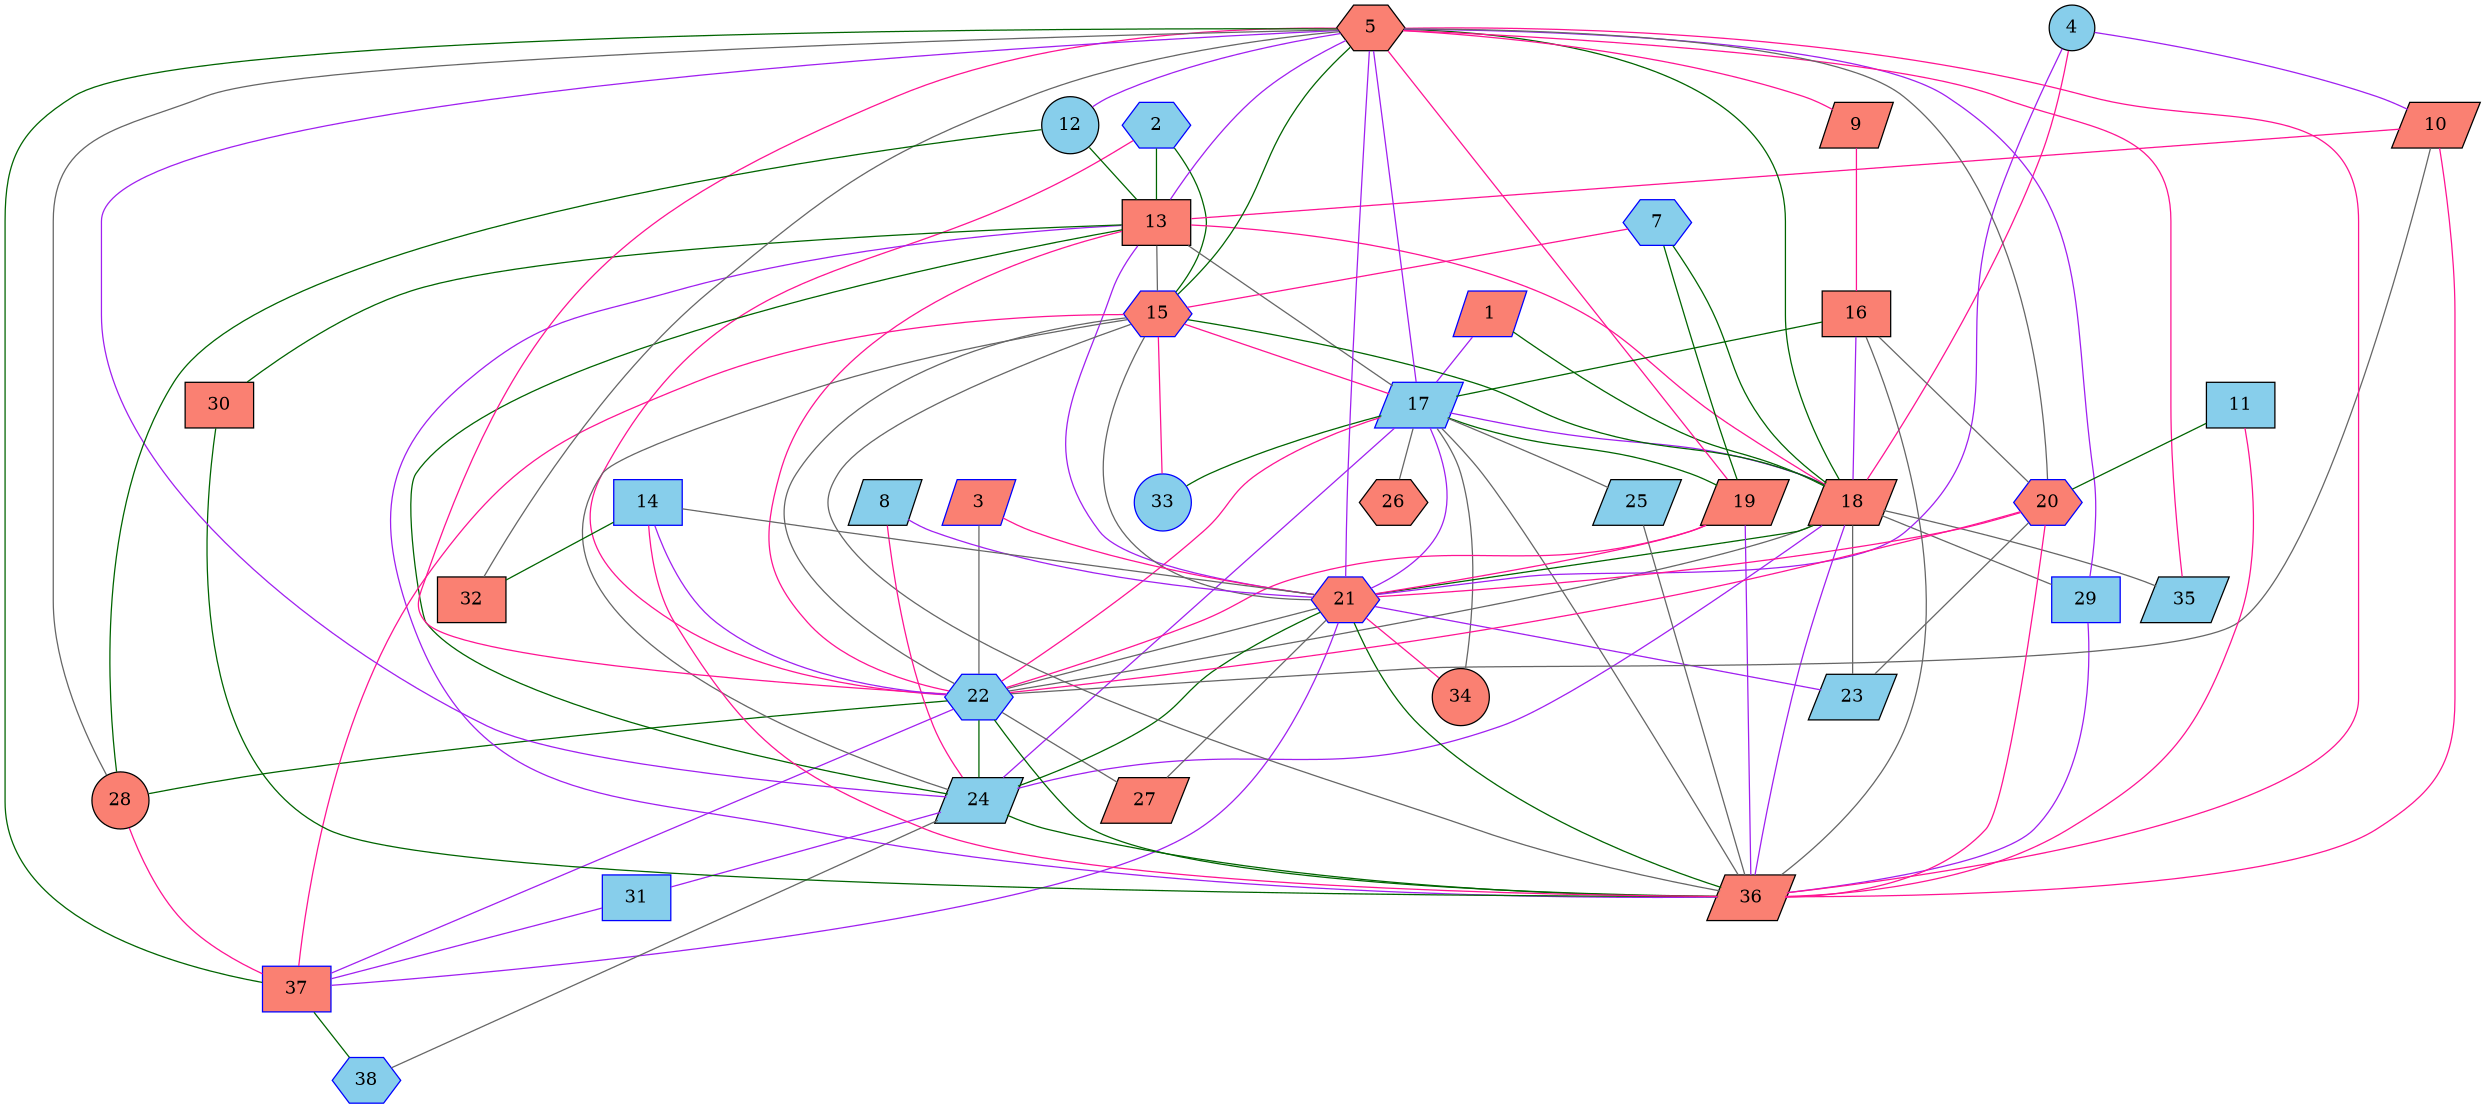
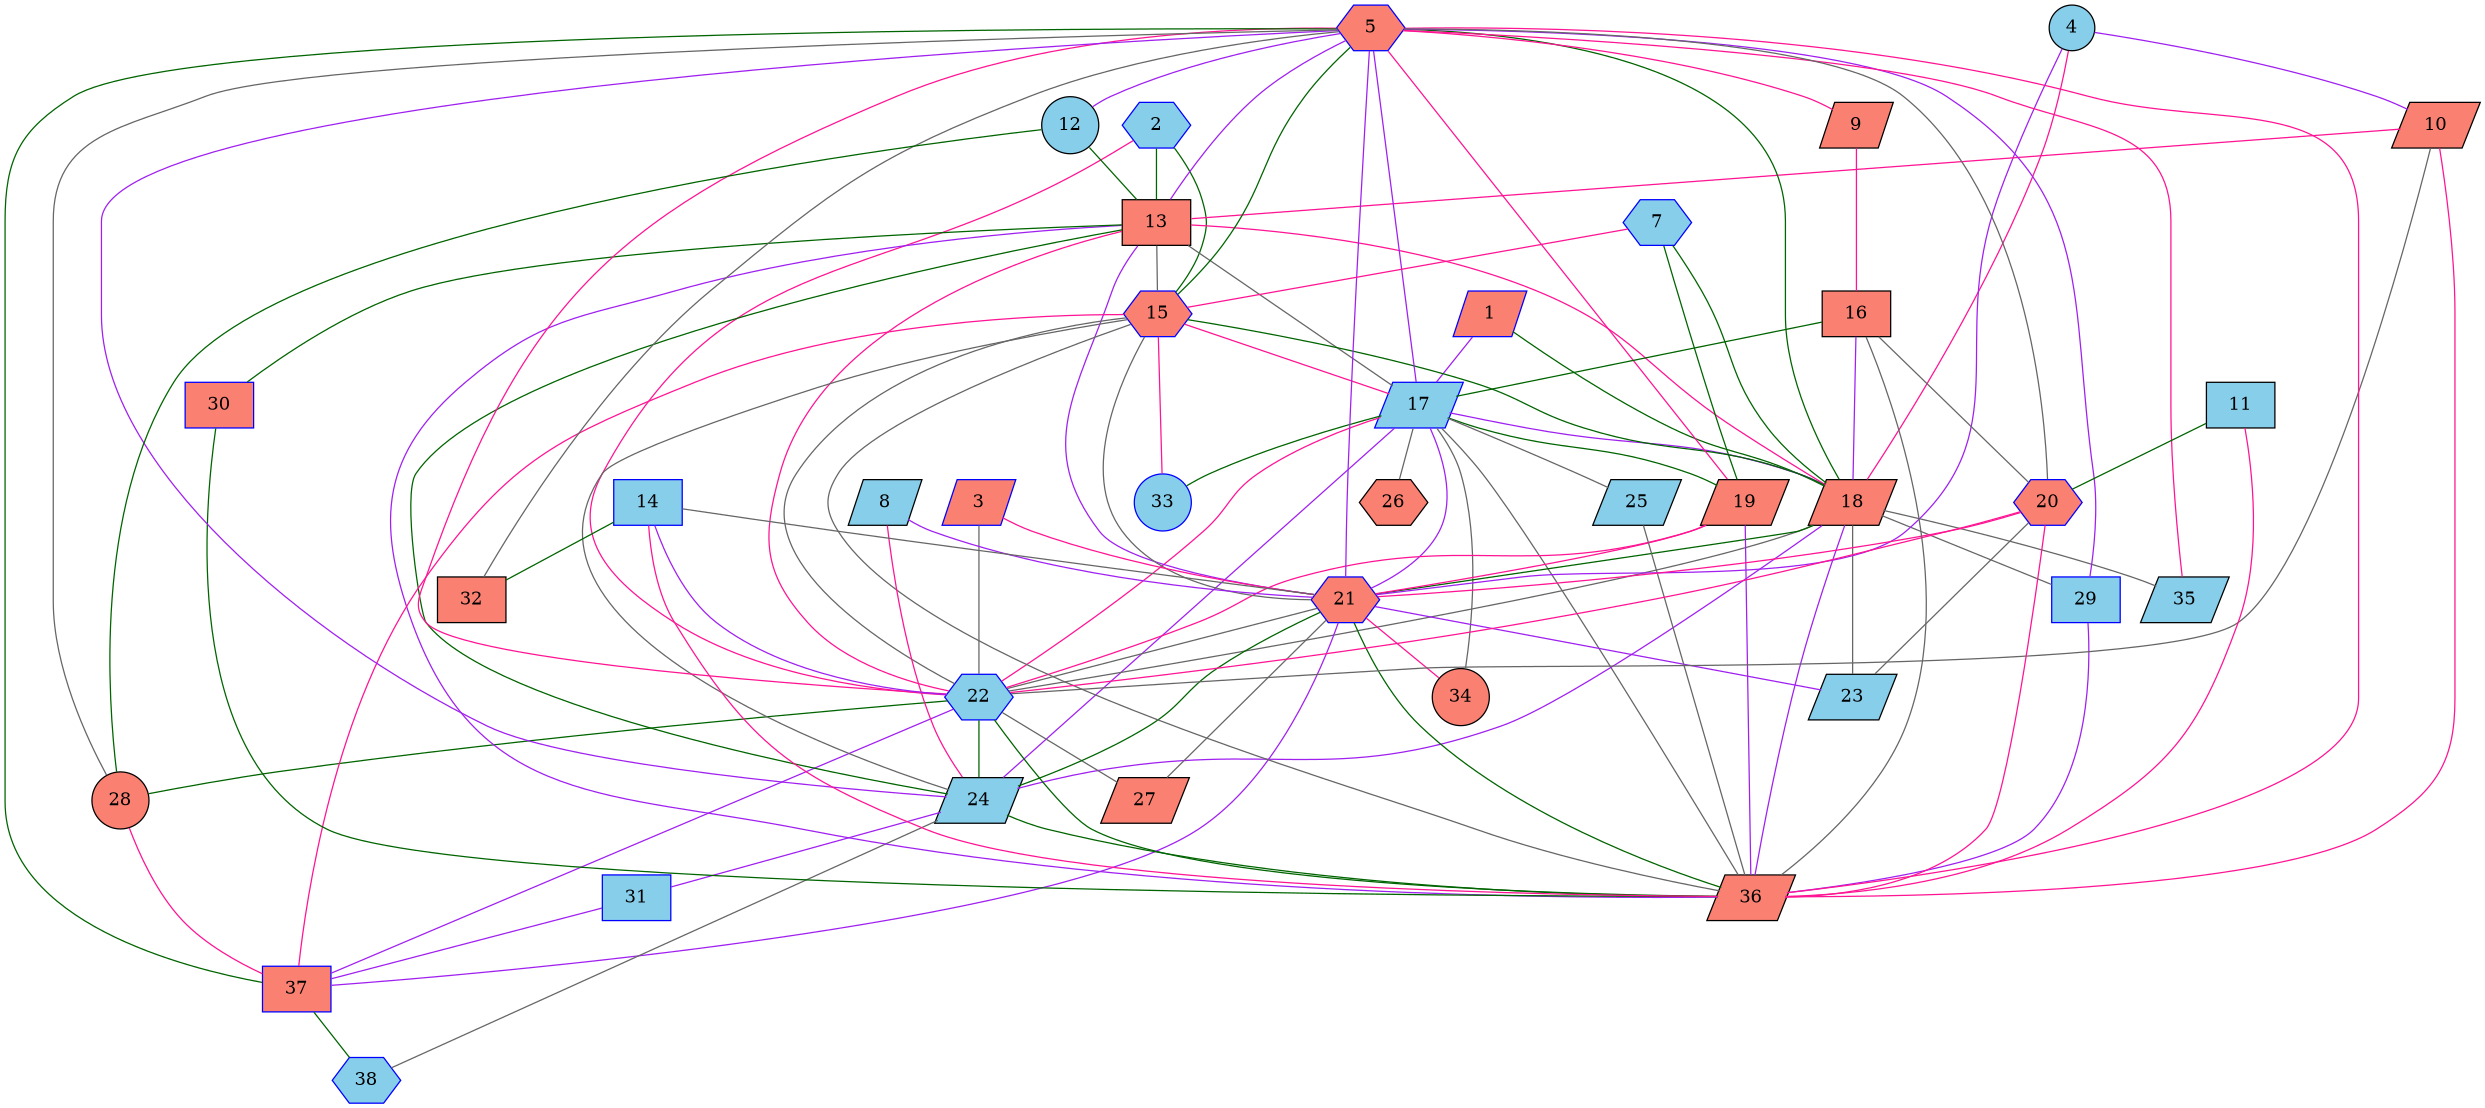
(1371, 28) -> (1371, 28)
(219, 405) -> (219, 405)
